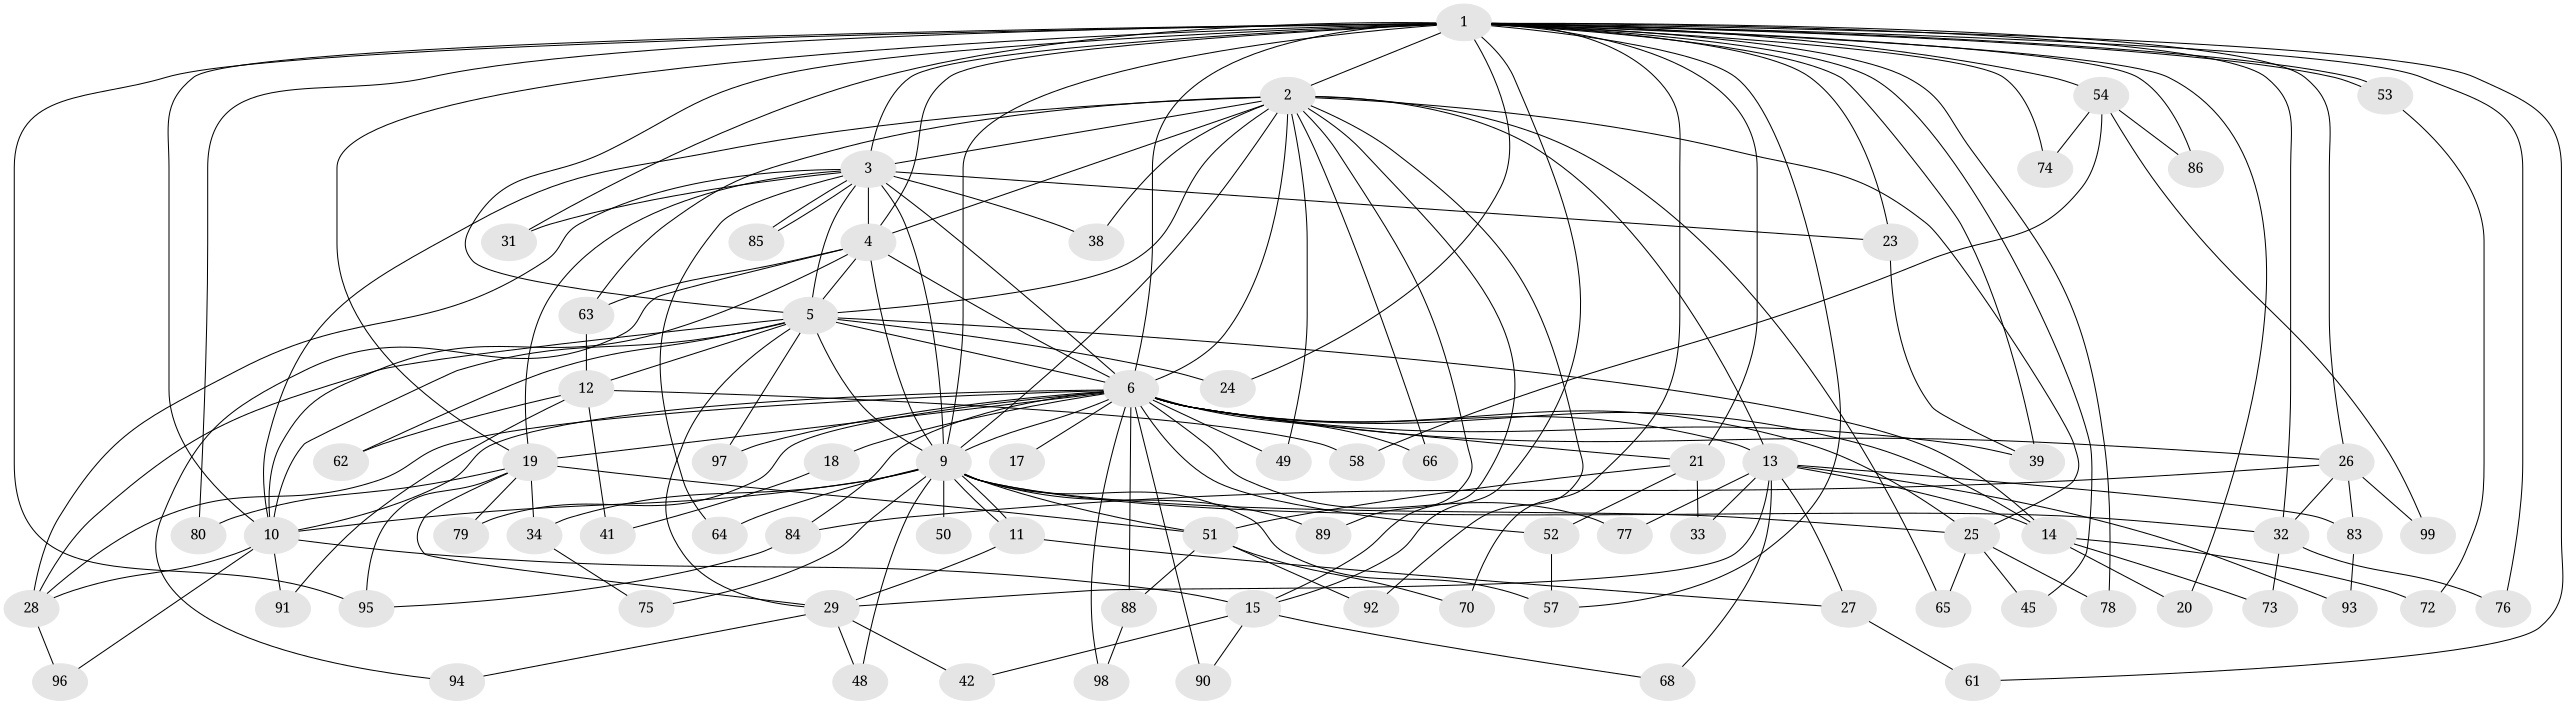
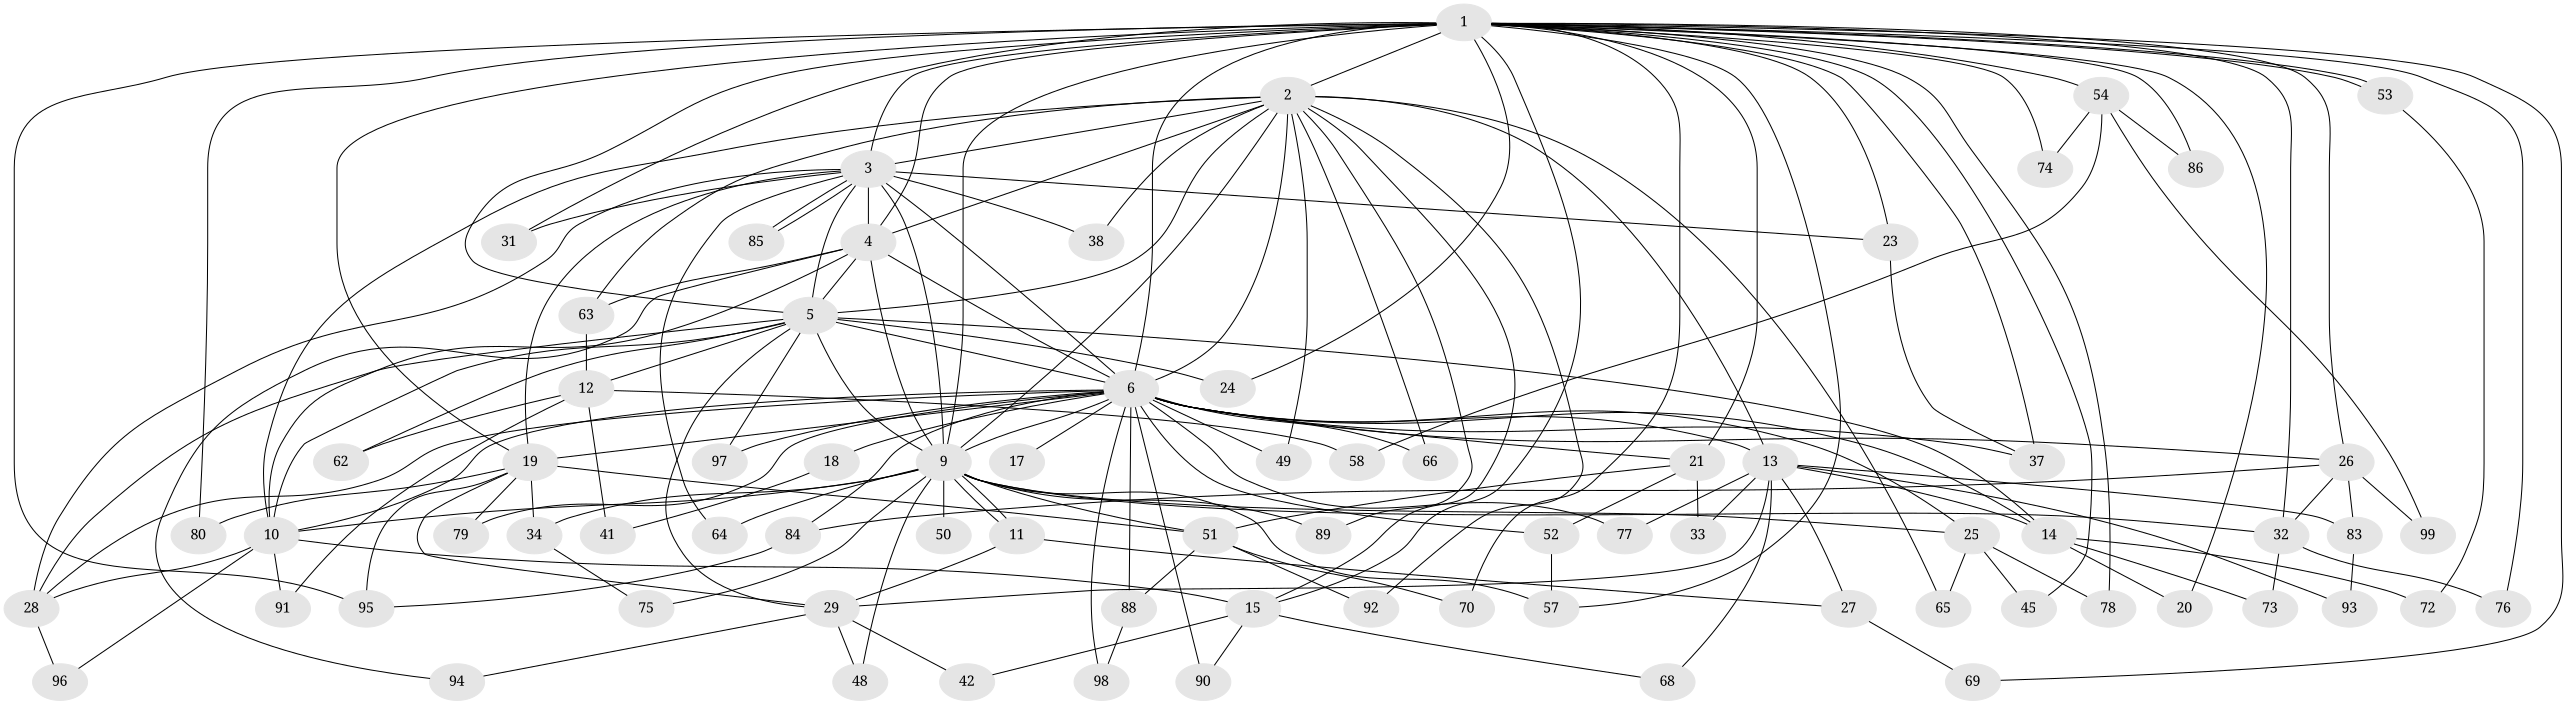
(188, 82) -> none
(1822, 170) -> none
(2037, 462) -> (2037, 462)
(1973, 682) -> (1973, 682)
